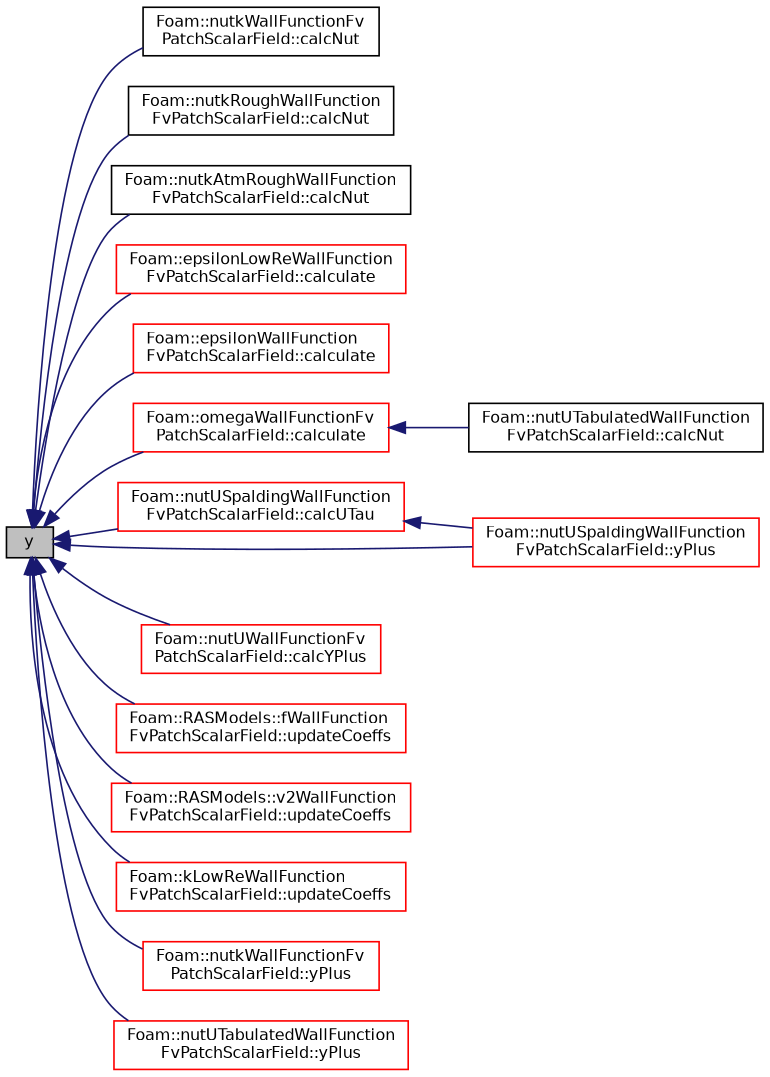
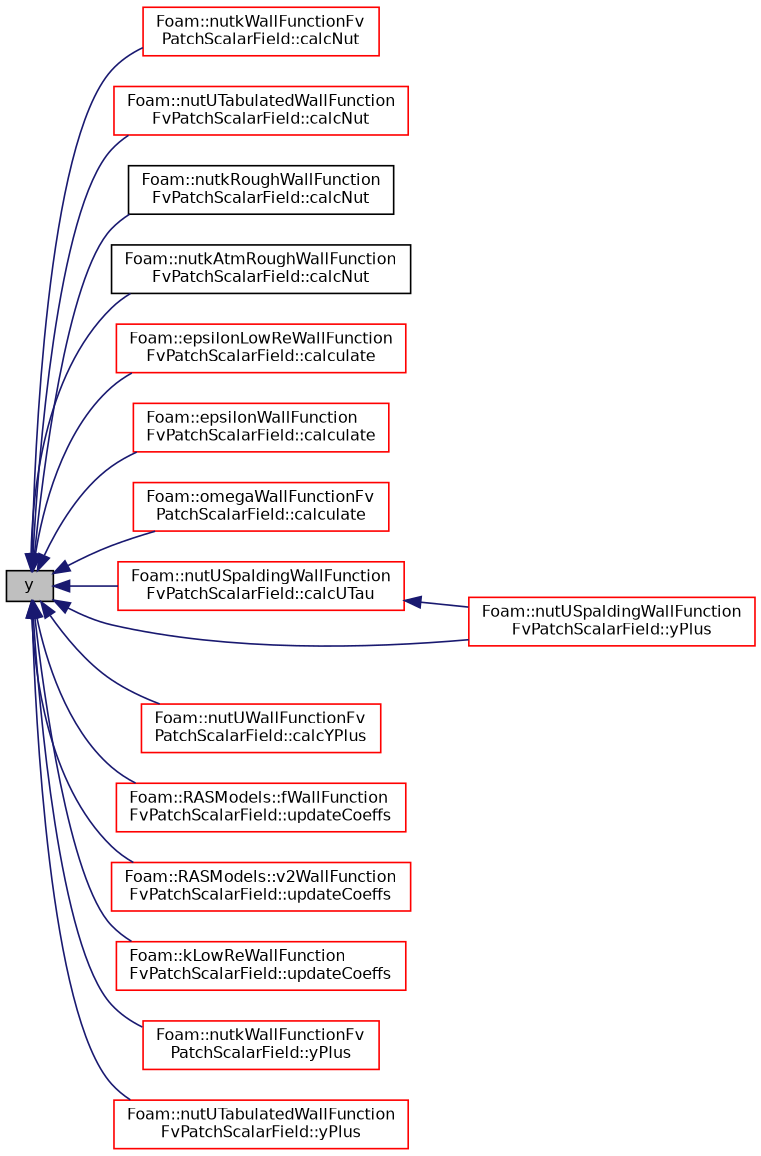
(261, 32) -> (261, 32)
(437, 428) -> (56, 325)
(616, 428) -> (261, 111)
